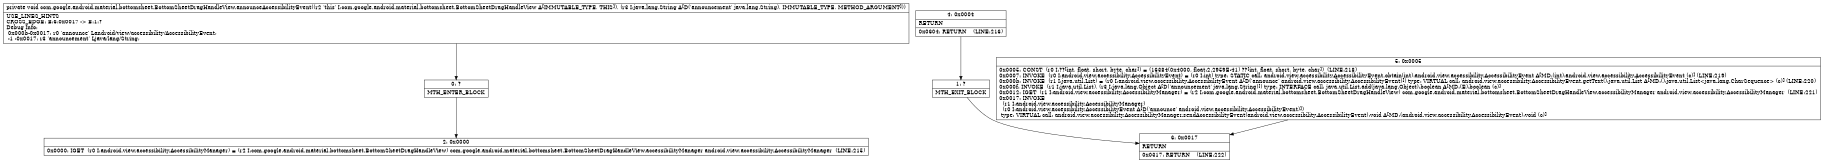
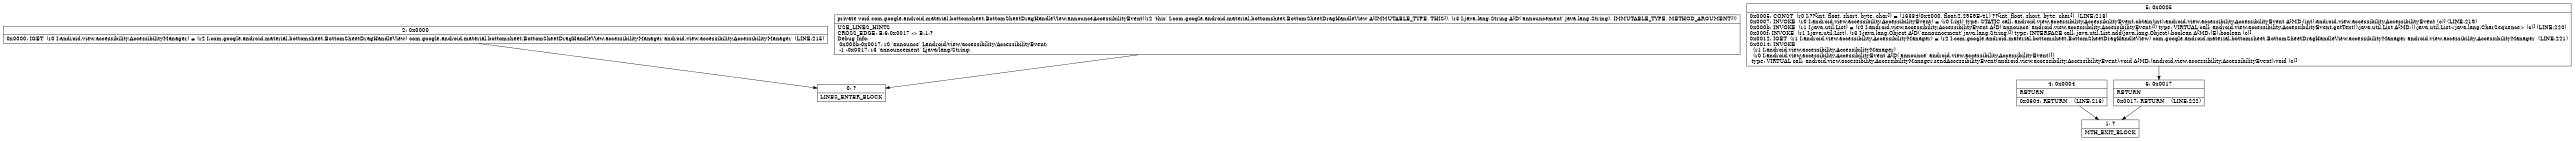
(456, 93) -> (851, 97)
(1024, 98) -> (1774, 45)
(456, 116) -> (646, 66)
(1046, 133) -> (2133, 112)
(1184, 155) -> (2159, 101)
